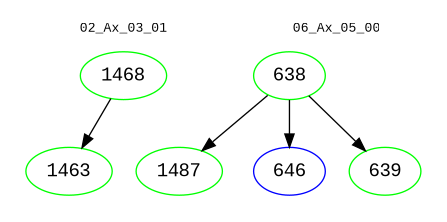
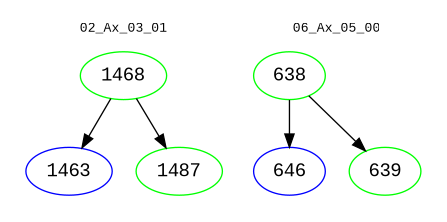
(251, 109) -> (148, 117)
(69, 171) -> (69, 171)
